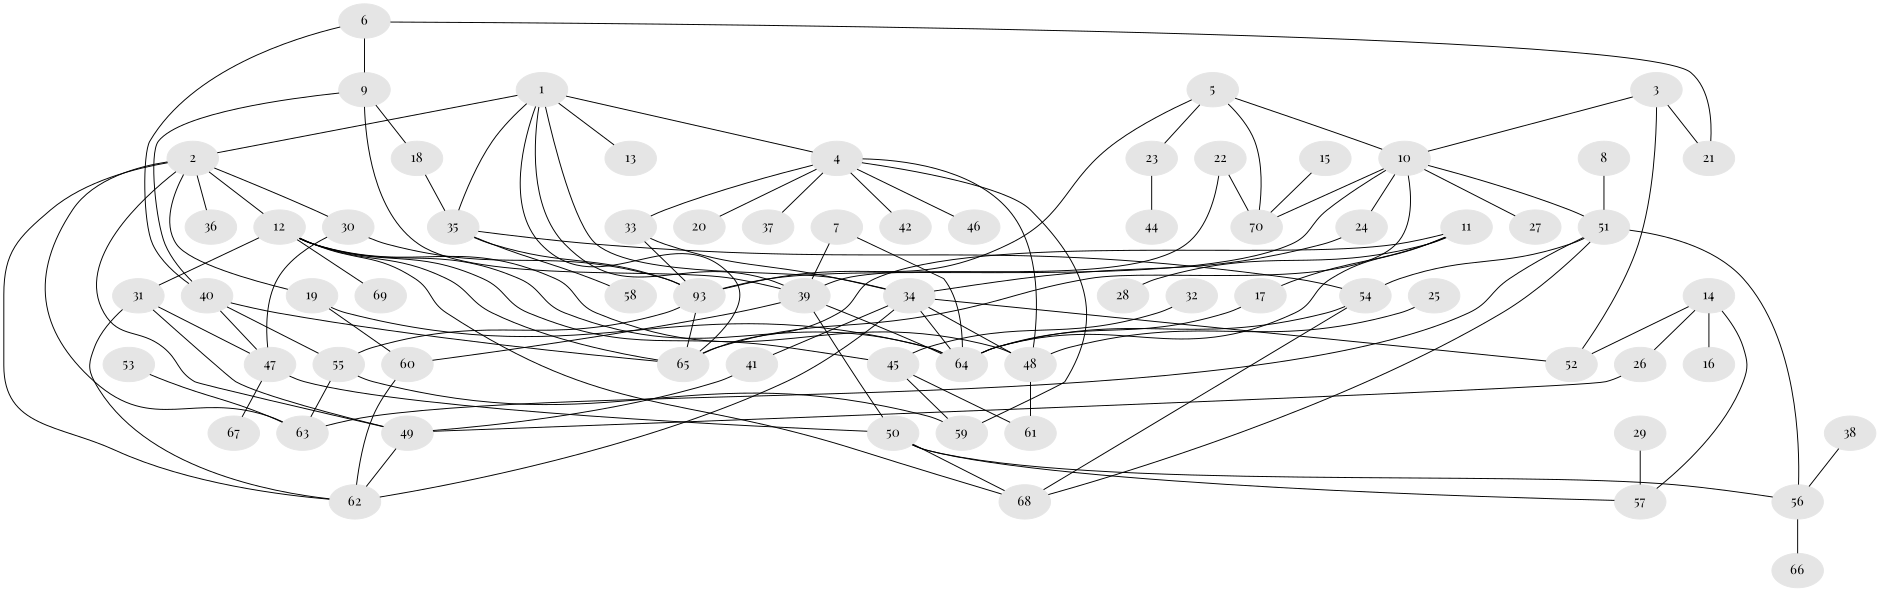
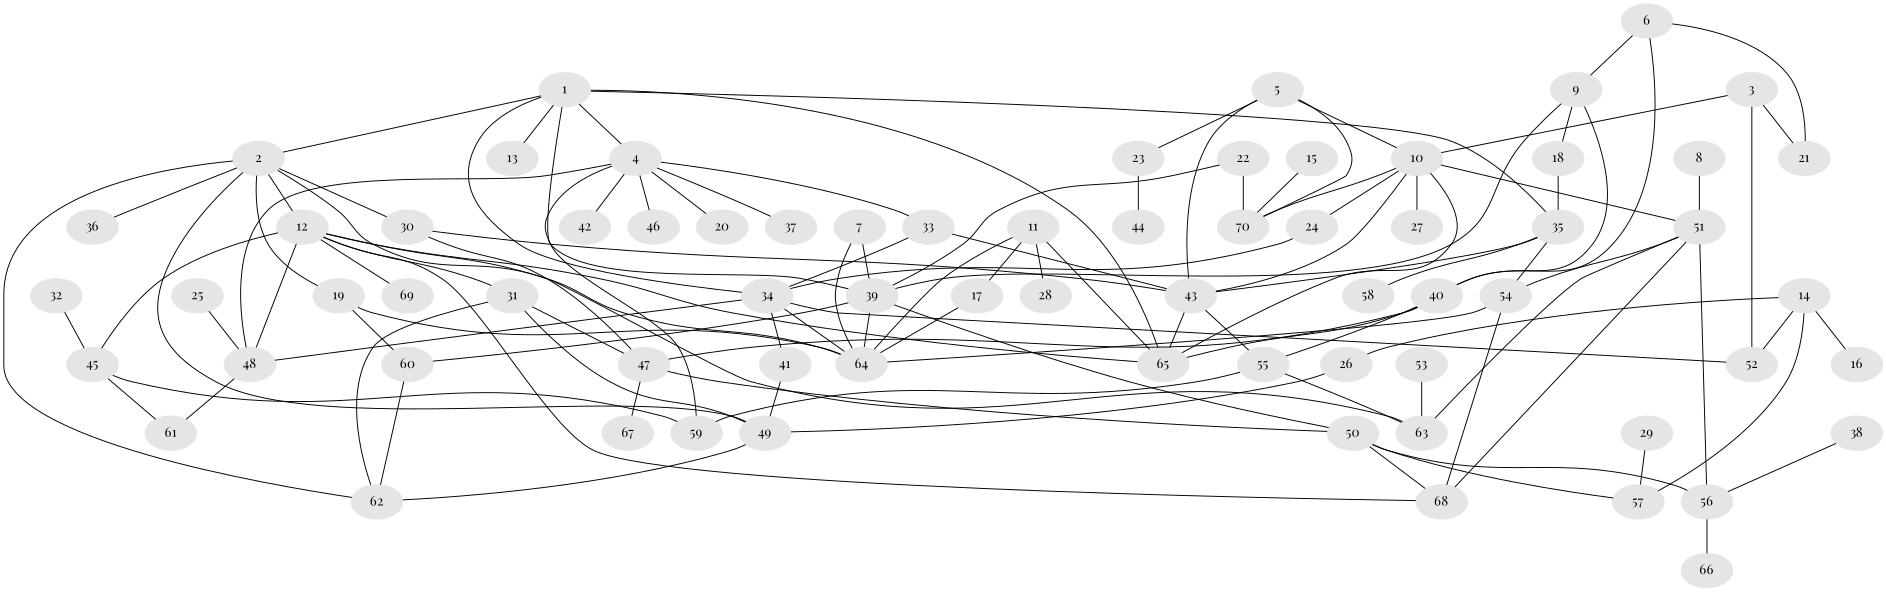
(699, 296) -> (1191, 296)
(649, 434) -> none
